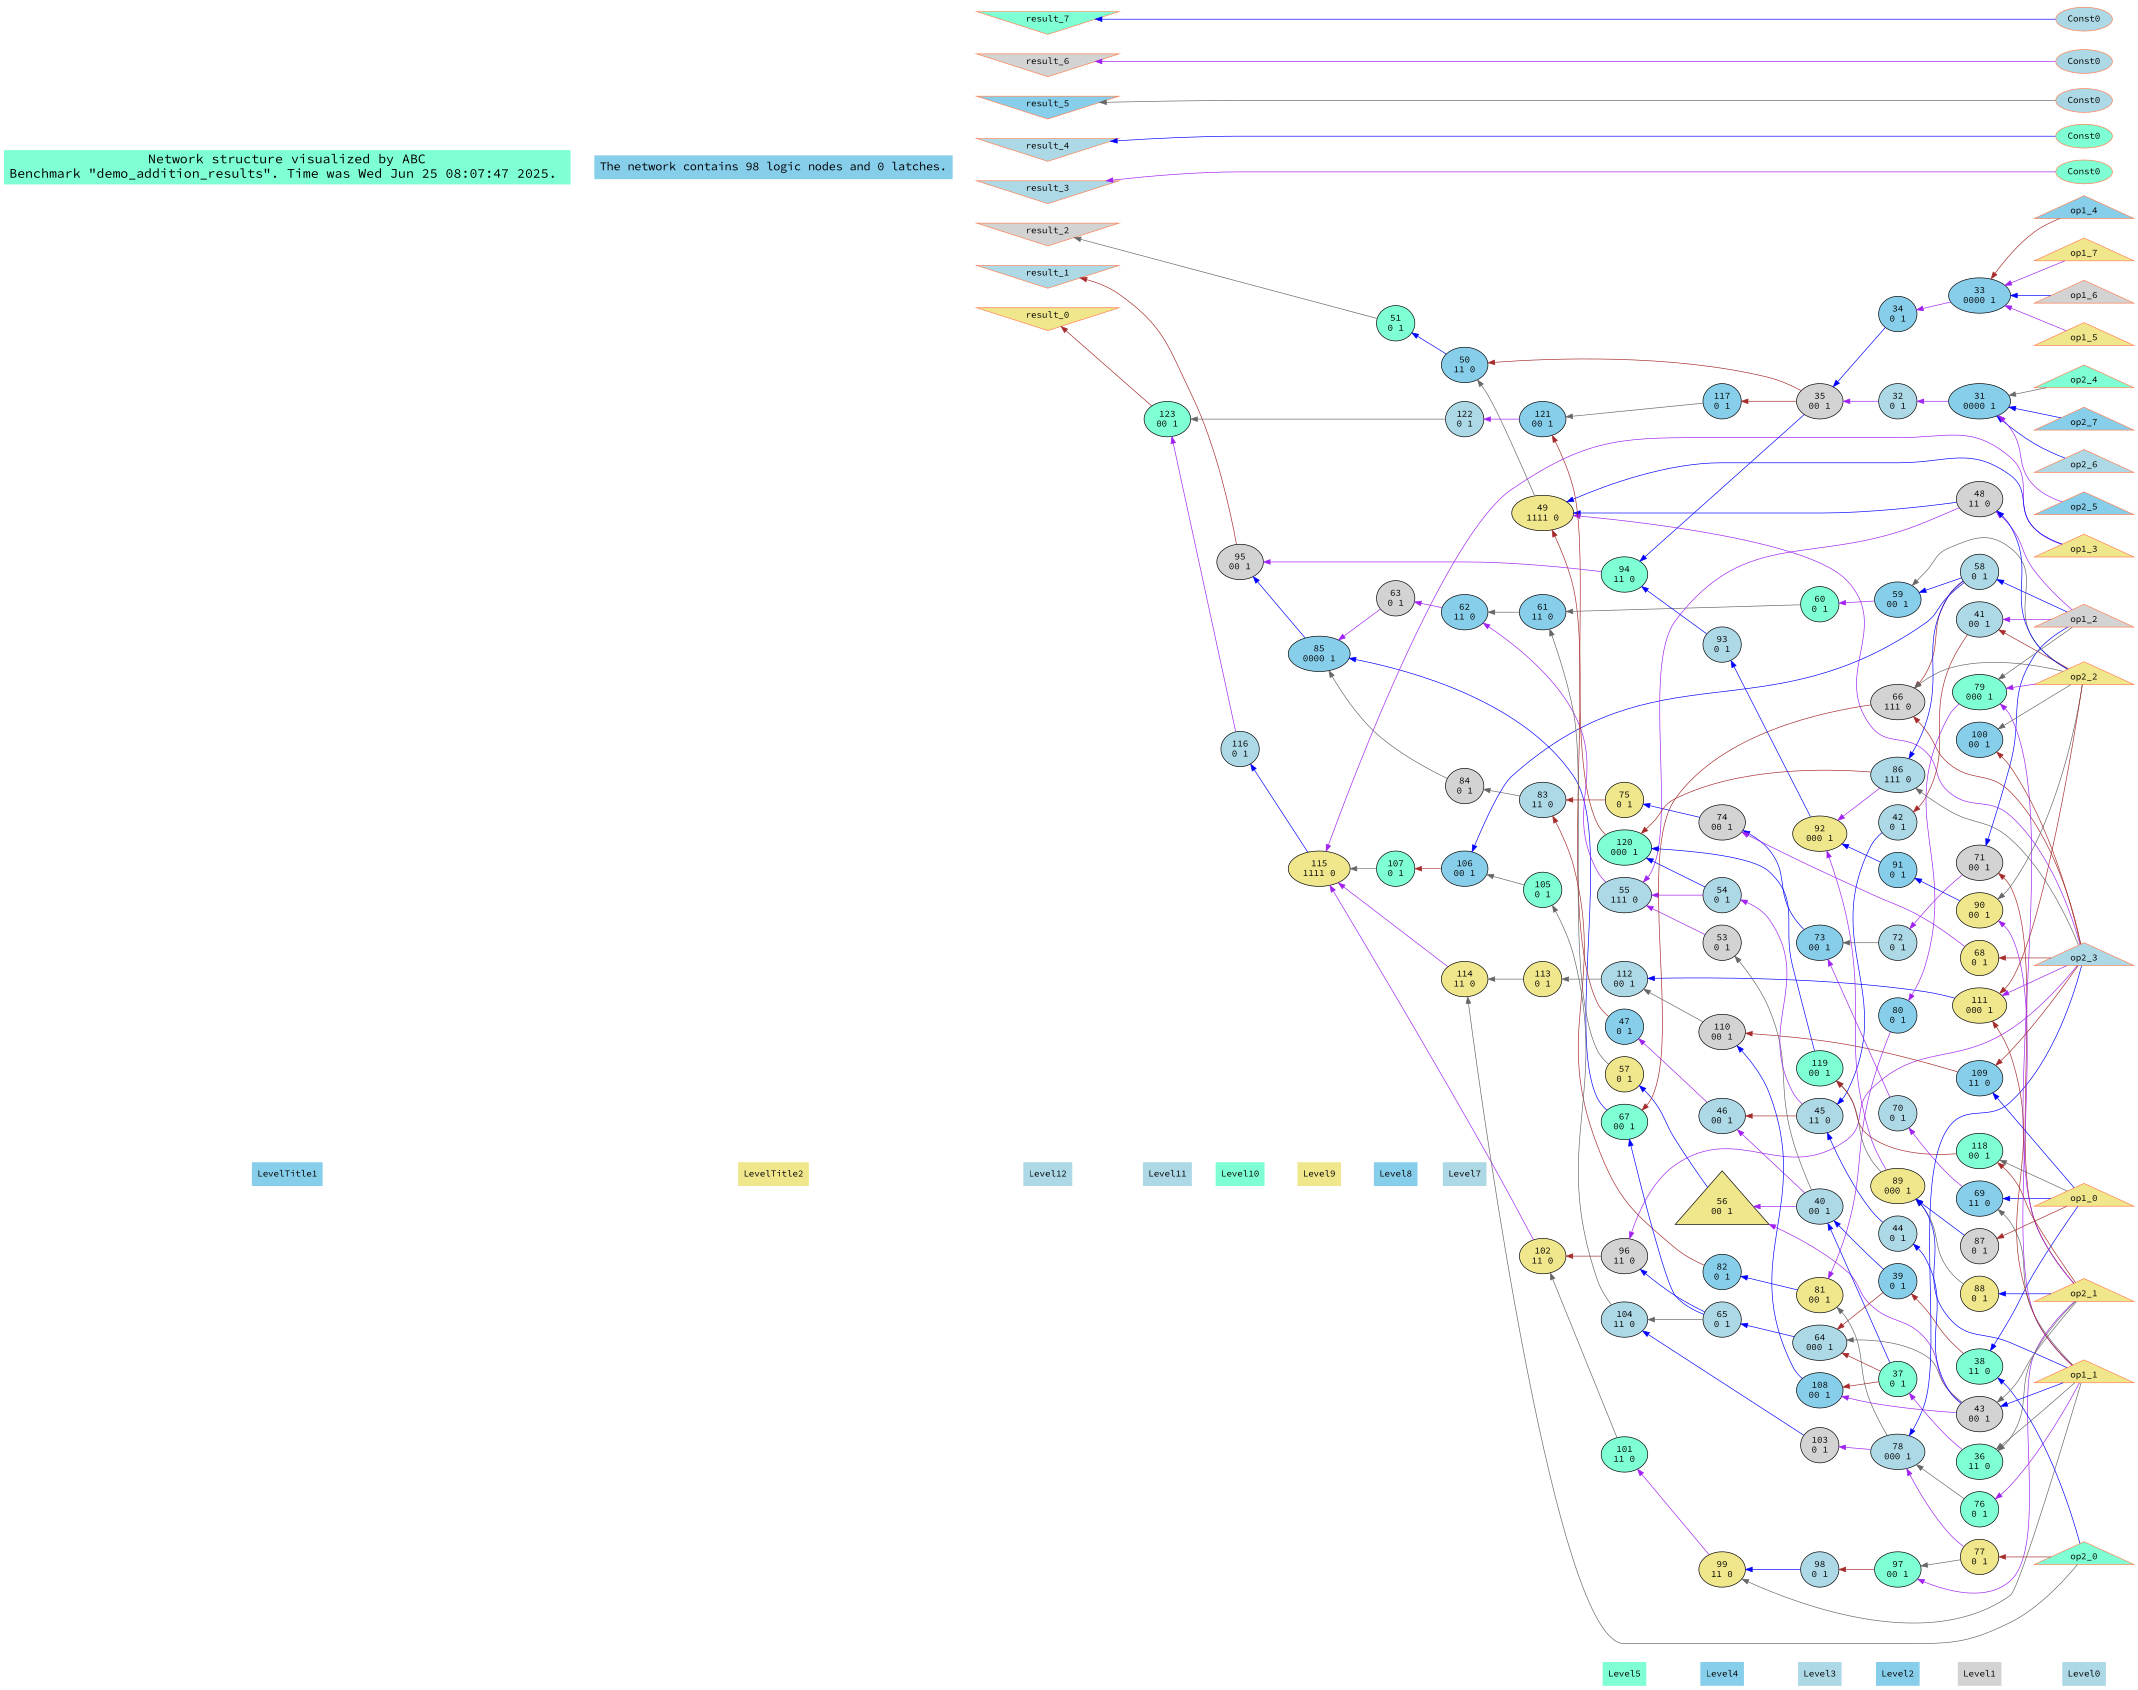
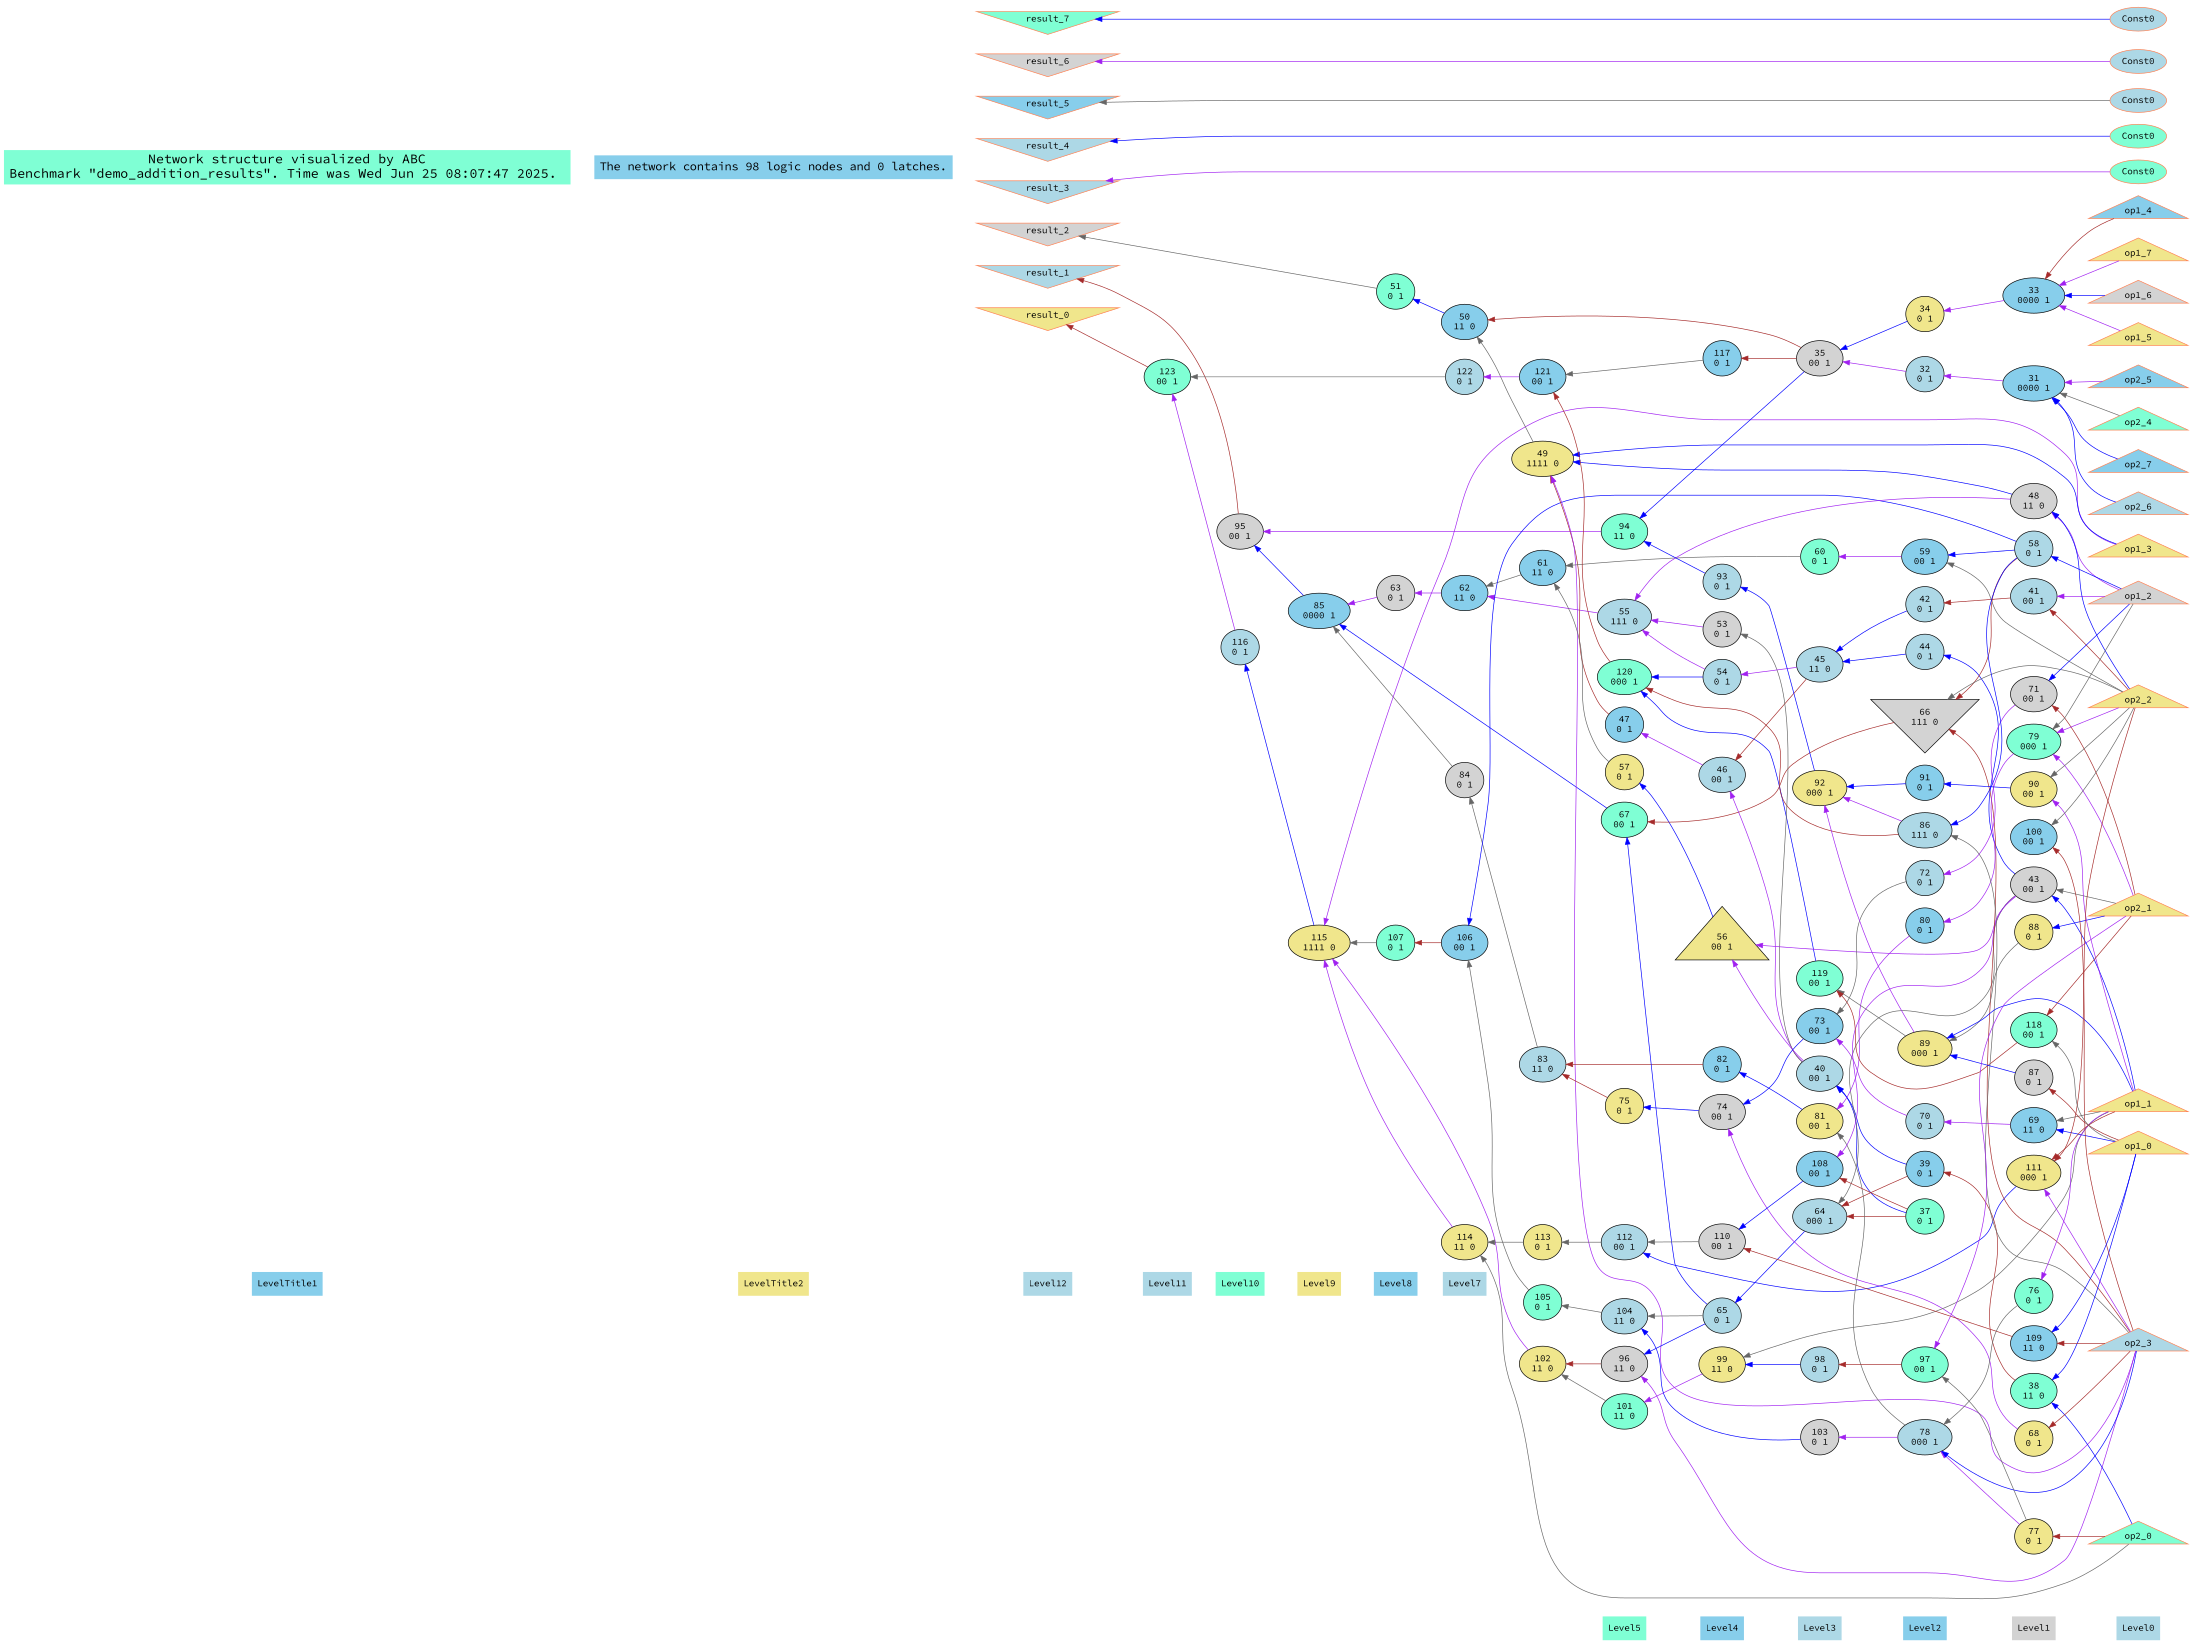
(1898, 314) -> (1925, 314)
(1898, 702) -> (1925, 717)
(1980, 1462) -> none
